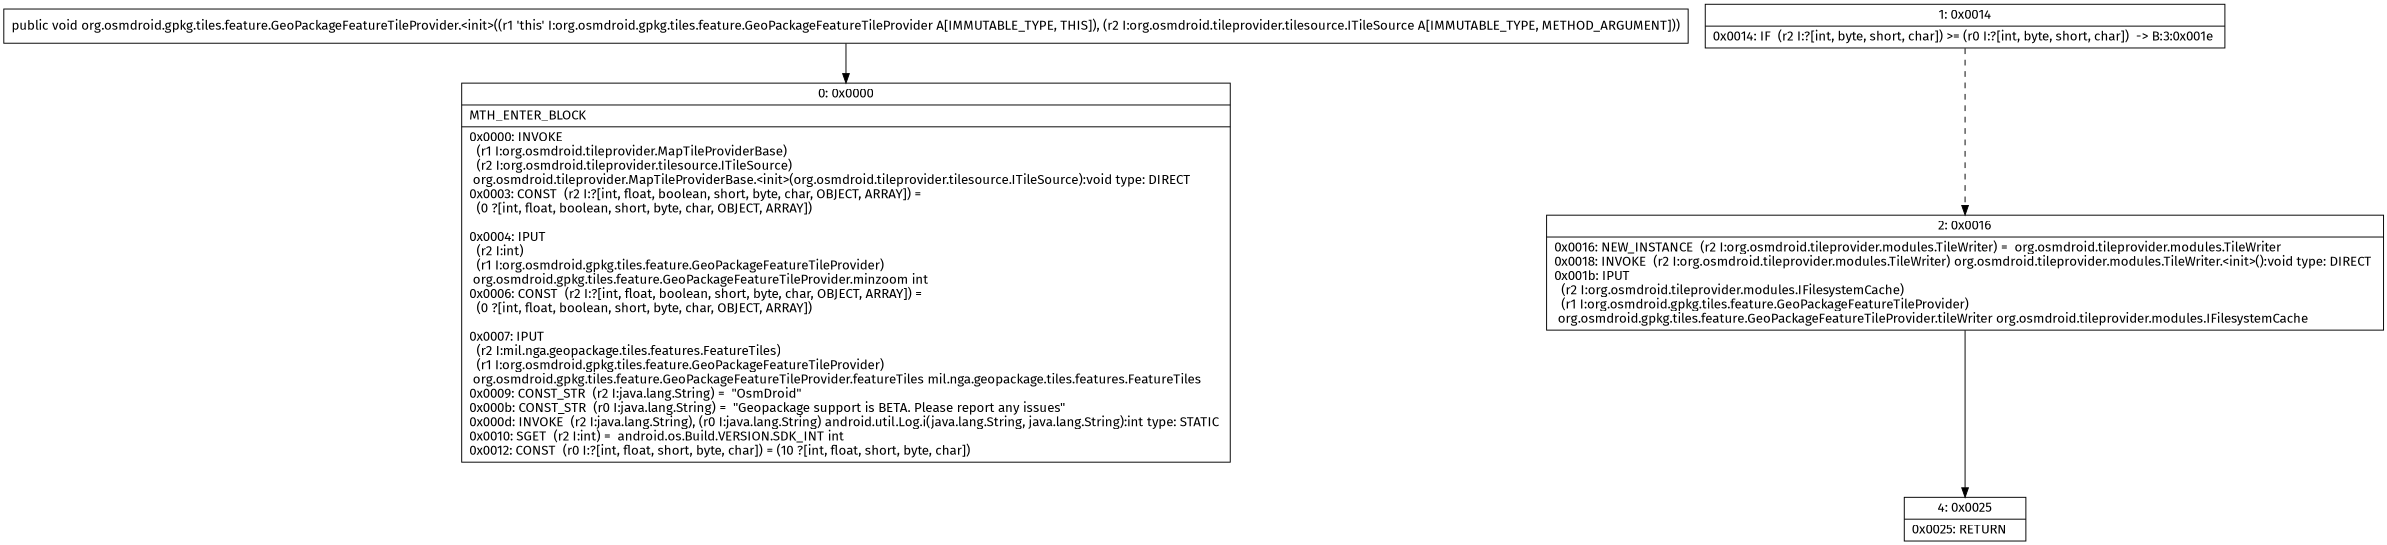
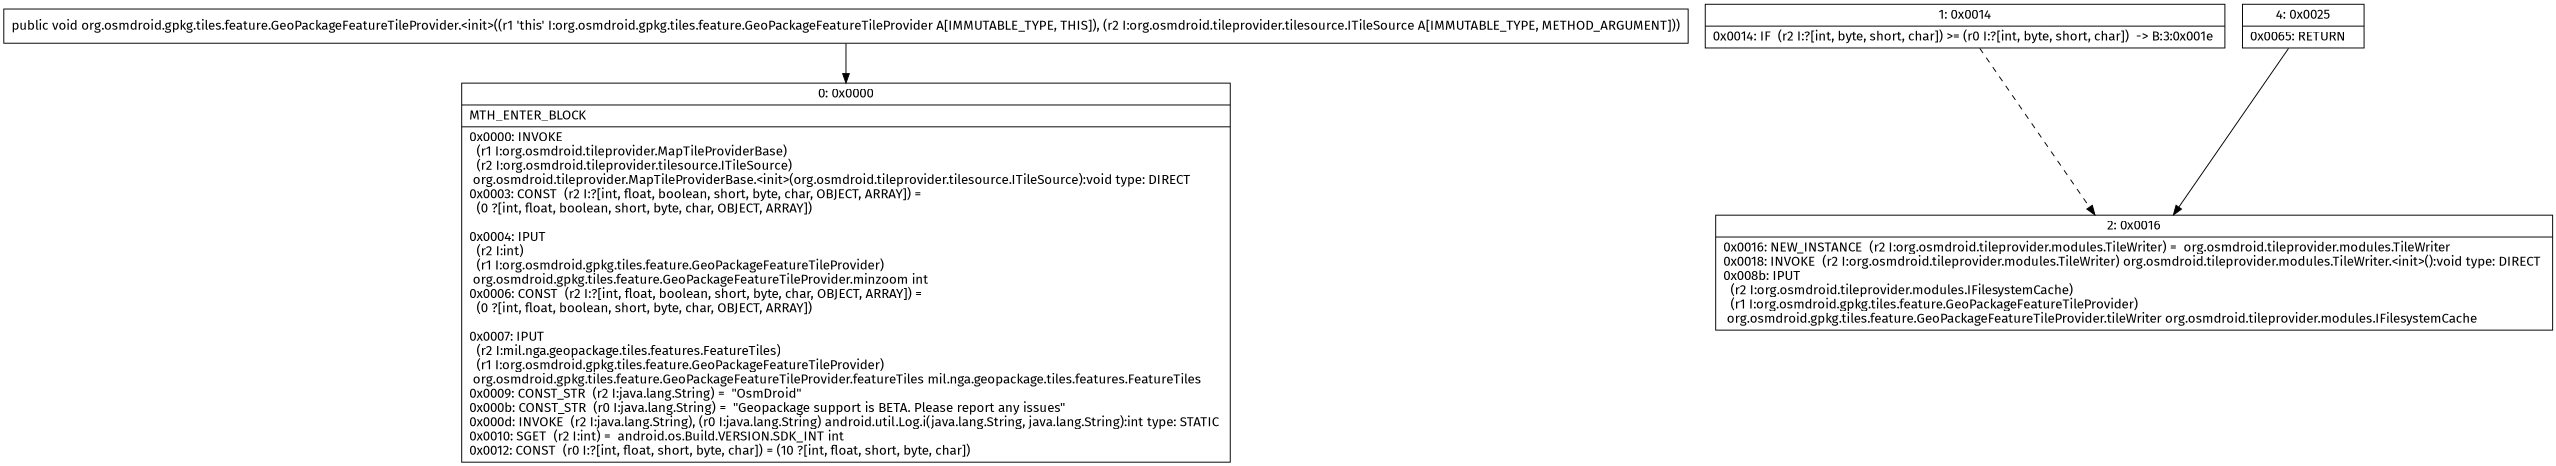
(1596, 276) -> (1766, 276)
(1965, 409) -> (2234, 128)
(1965, 530) -> (2303, 37)
